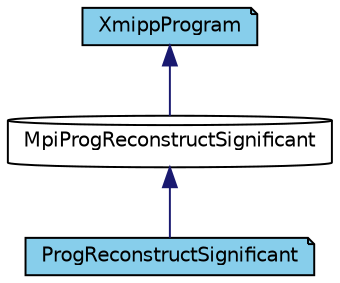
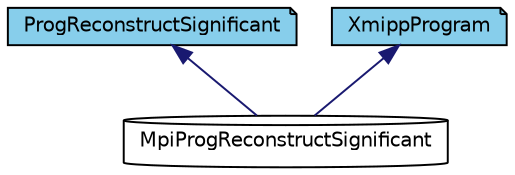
(170, 213) -> (222, 87)
